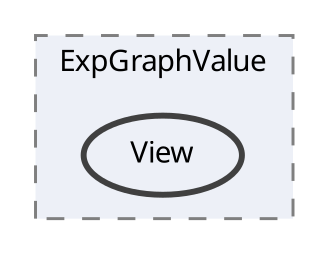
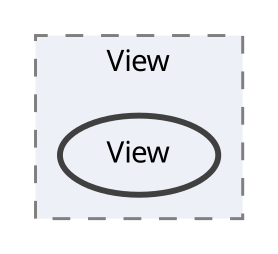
(164, 64) -> (139, 64)
